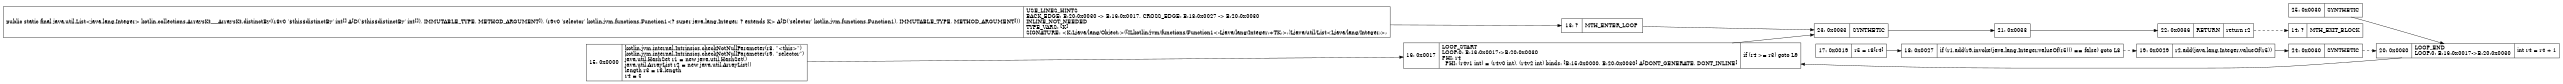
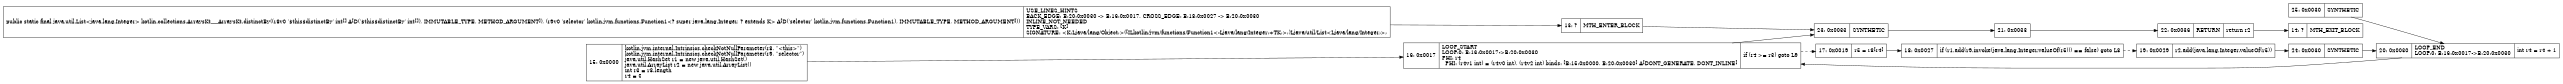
(1611, 26) -> (1612, 26)
(2269, 31) -> (2269, 31)
(2367, 51) -> (2367, 51)
none -> (1806, 52)
(653, 71) -> (648, 71)
